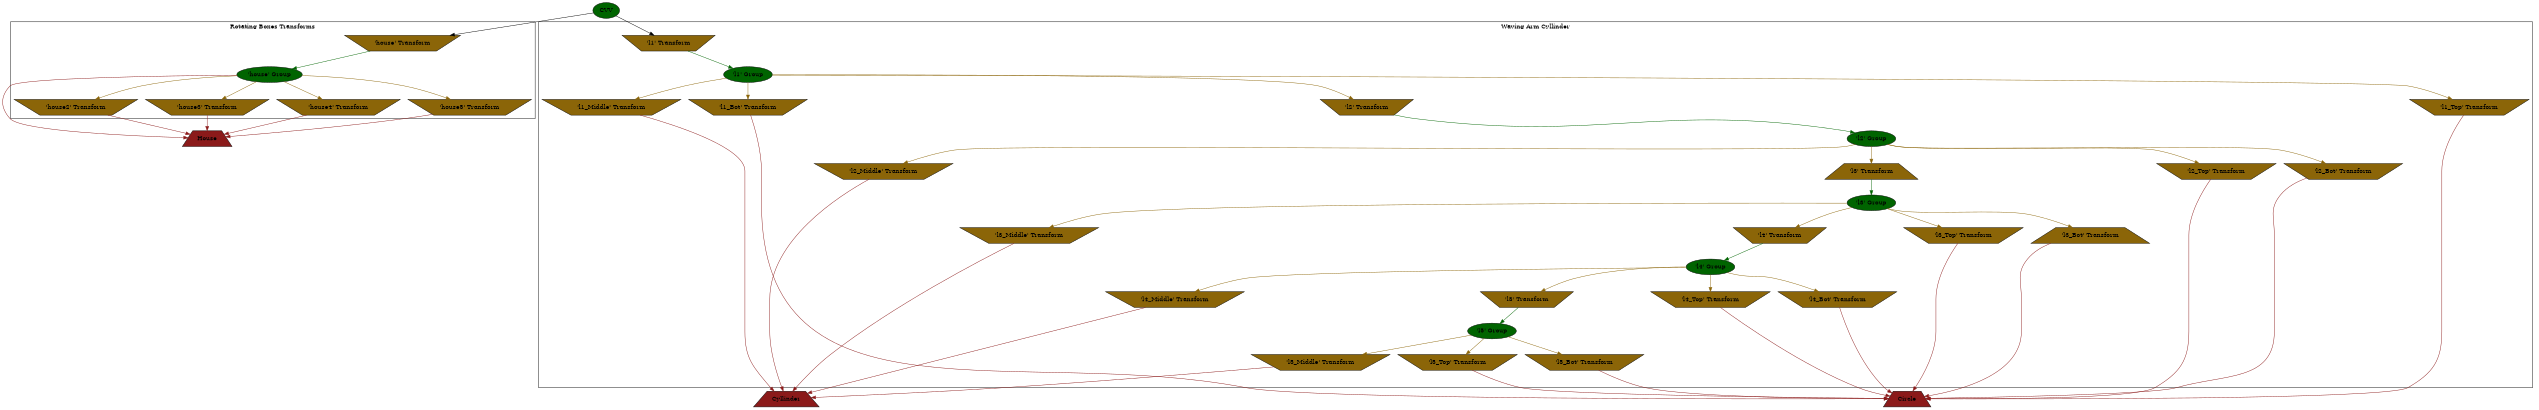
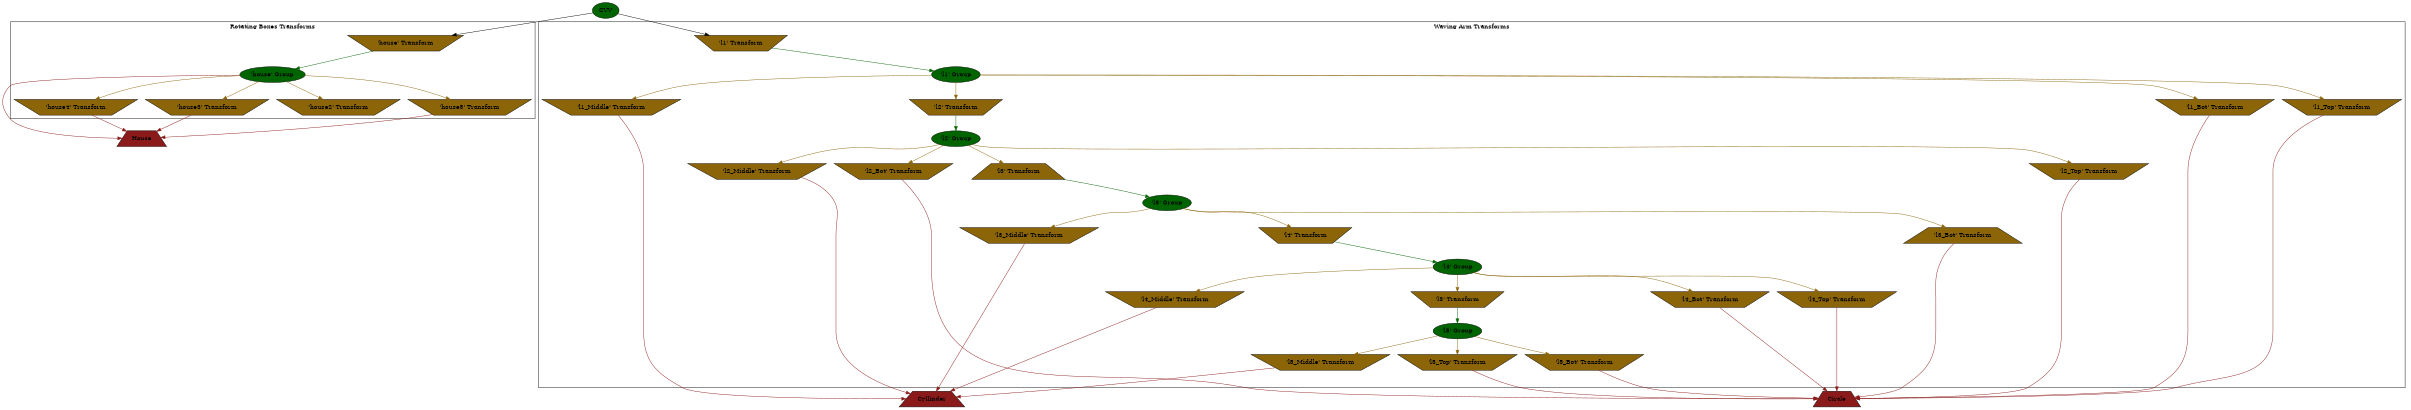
(1536, 27) -> (1472, 27)
(147, 124) -> none
(1963, 236) -> none
